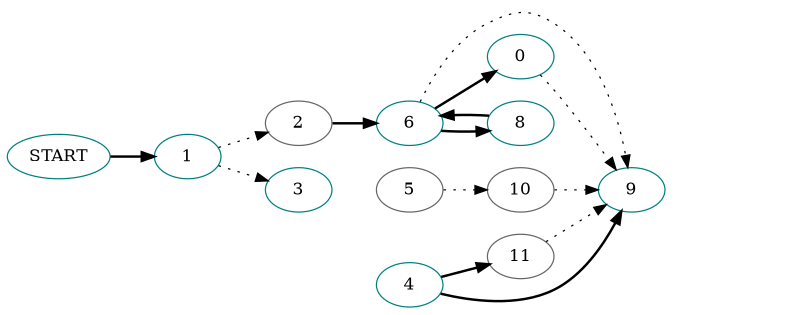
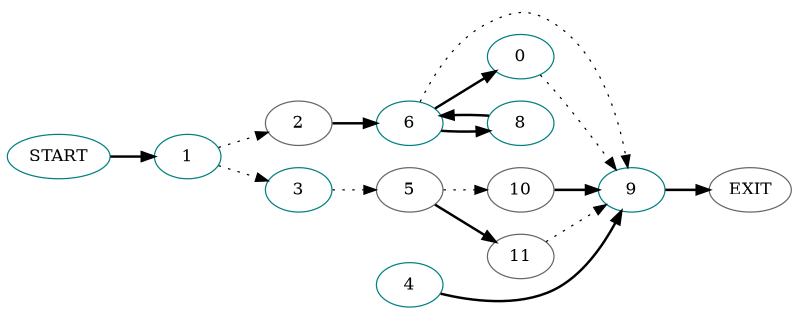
none -> (348, 190)
(570, 190) -> (570, 190)
none -> (750, 190)
(459, 272) -> (460, 220)
